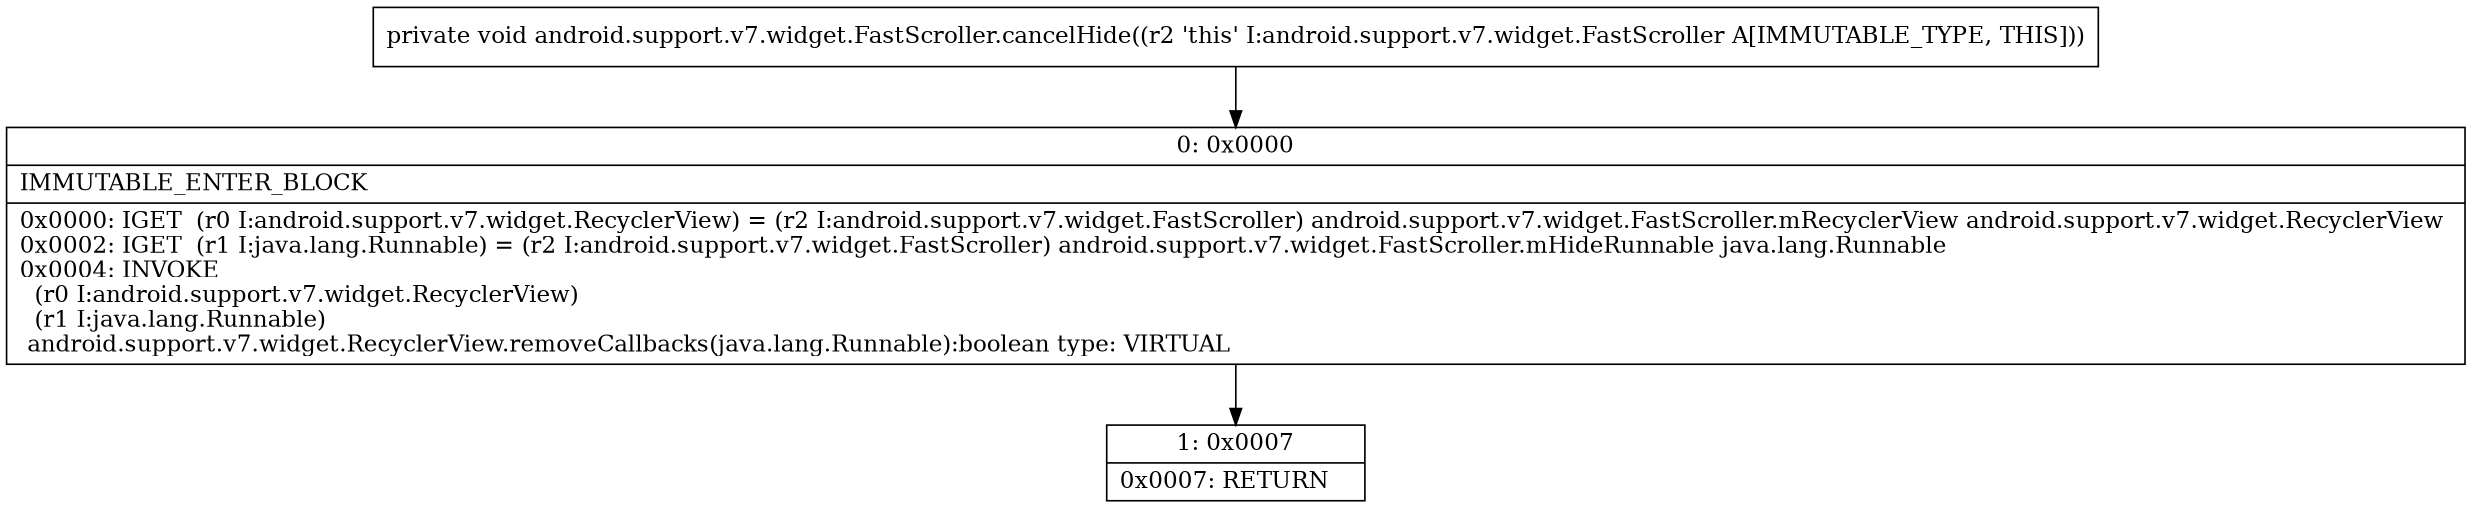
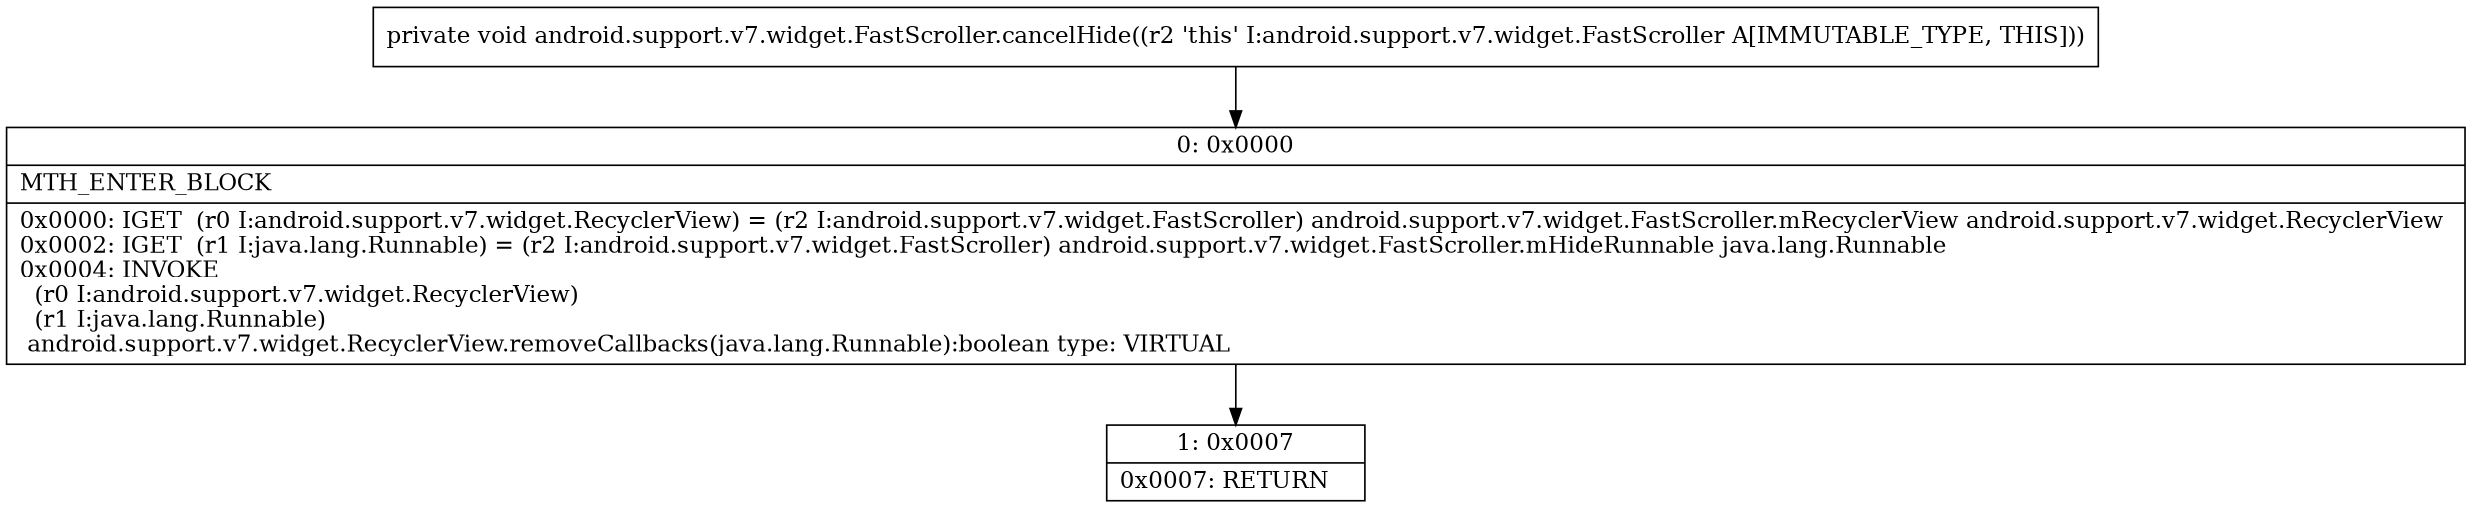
(194, 183) -> (146, 183)
